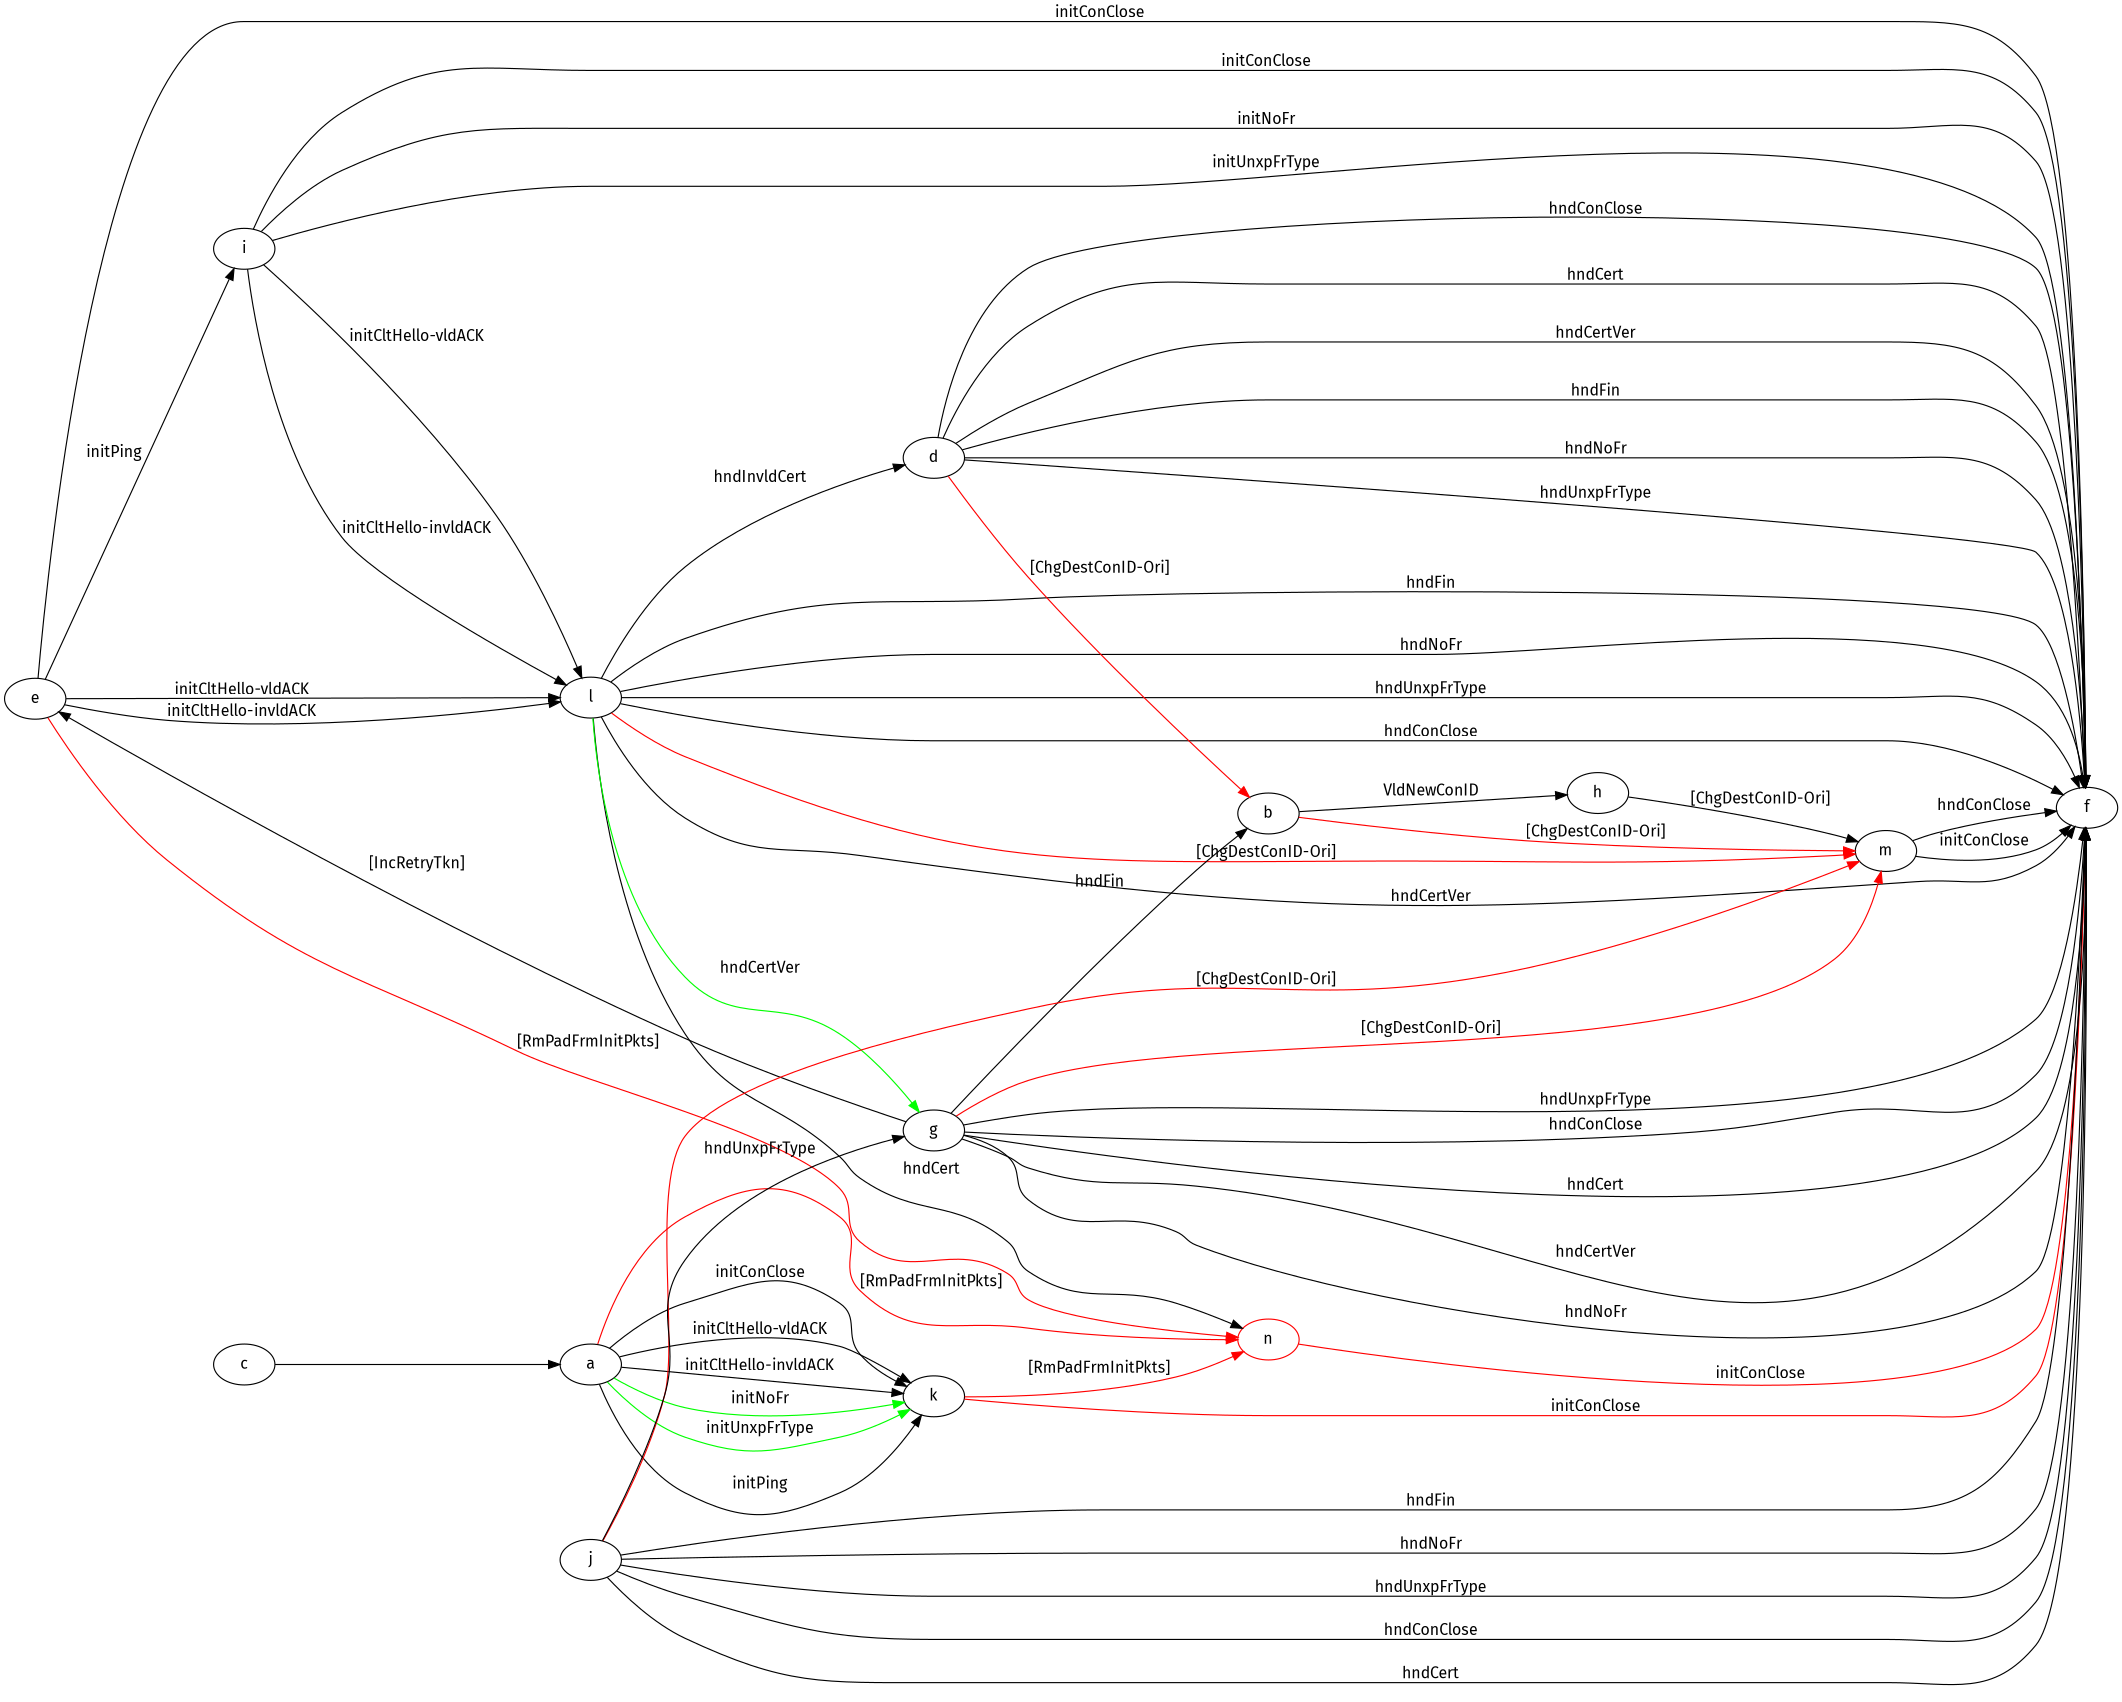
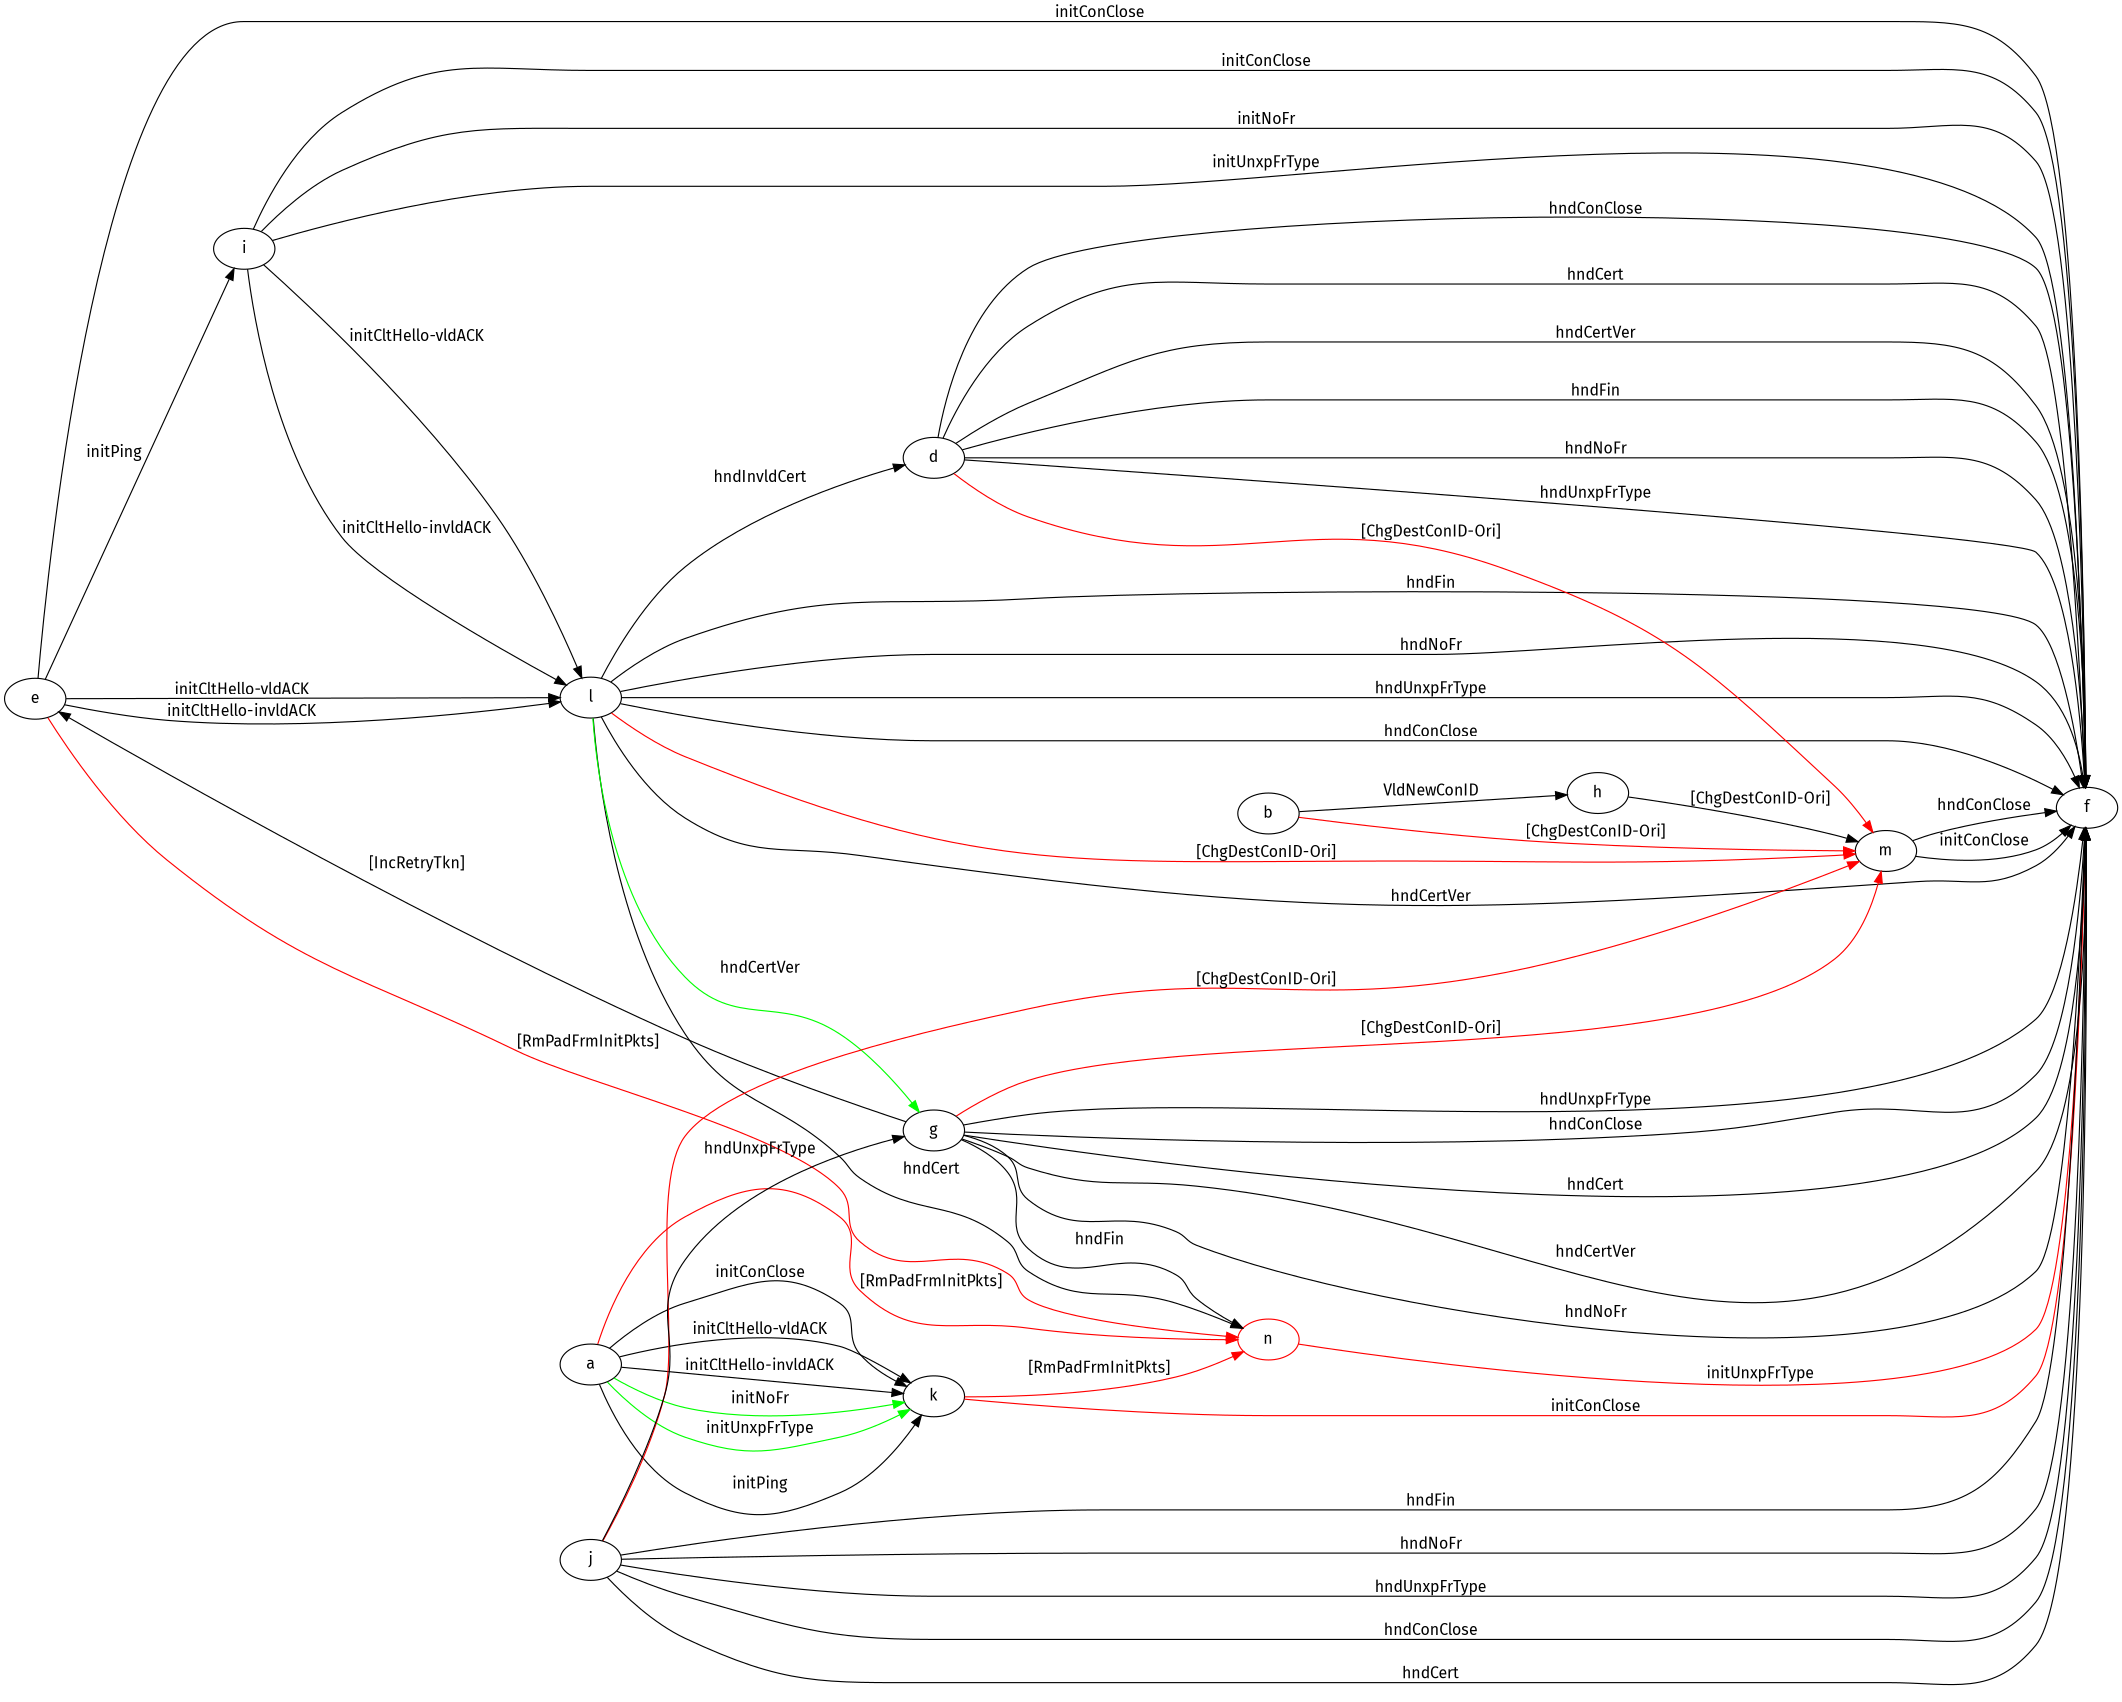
(1087, 640) -> (1446, 552)
(1091, 970) -> (1069, 1267)
(244, 1365) -> none
(1763, 1374) -> (1763, 1374)
